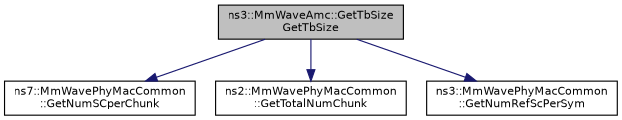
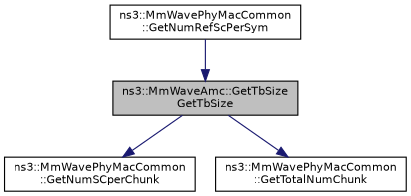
(411, 58) -> (205, 54)
(100, 98) -> (100, 174)
(311, 98) -> (311, 174)
